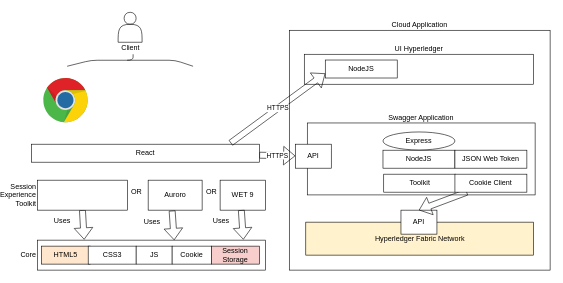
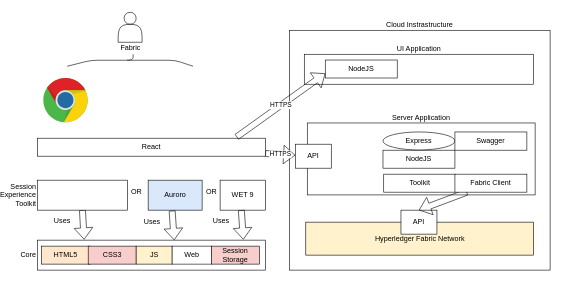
(420, 24) -> (420, 24)
(131, 48) -> (131, 48)
(419, 48) -> (419, 48)
(422, 117) -> (422, 117)
none -> (491, 141)
(146, 153) -> (152, 147)
(491, 159) -> none
(491, 183) -> (491, 183)
(175, 195) -> (175, 195)
(112, 255) -> (112, 255)
(154, 255) -> (154, 255)
(192, 255) -> (192, 255)
